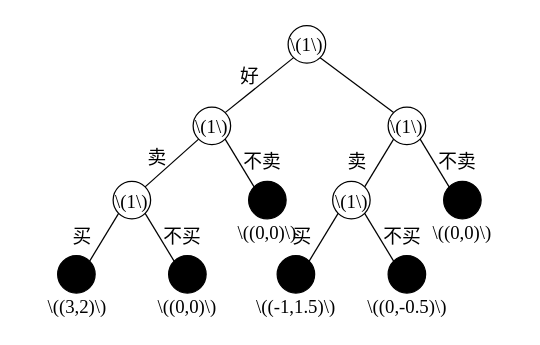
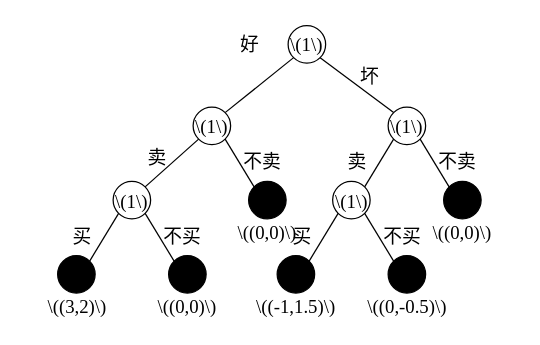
(249, 76) -> (249, 44)
none -> (369, 76)
